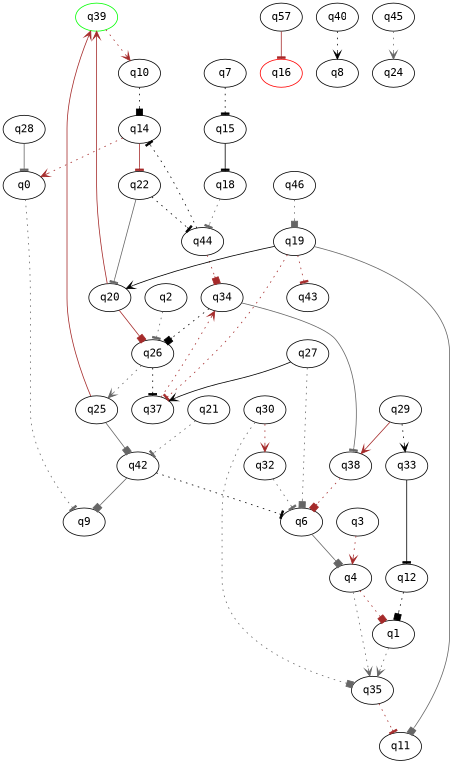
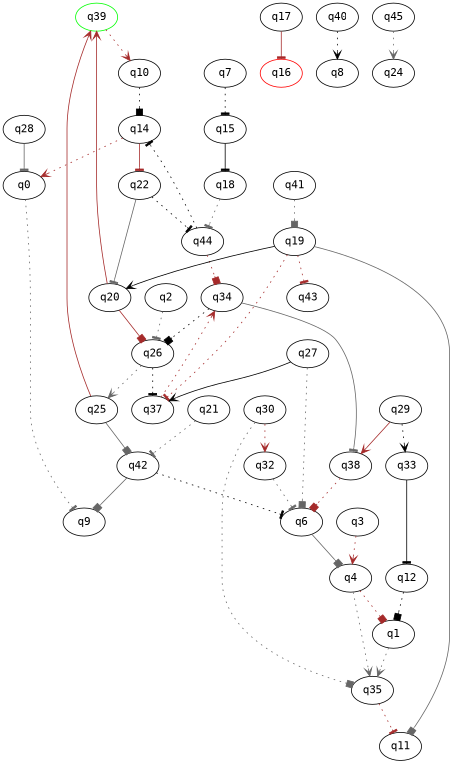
(281, 17) -> (281, 17)
(295, 185) -> (295, 185)
